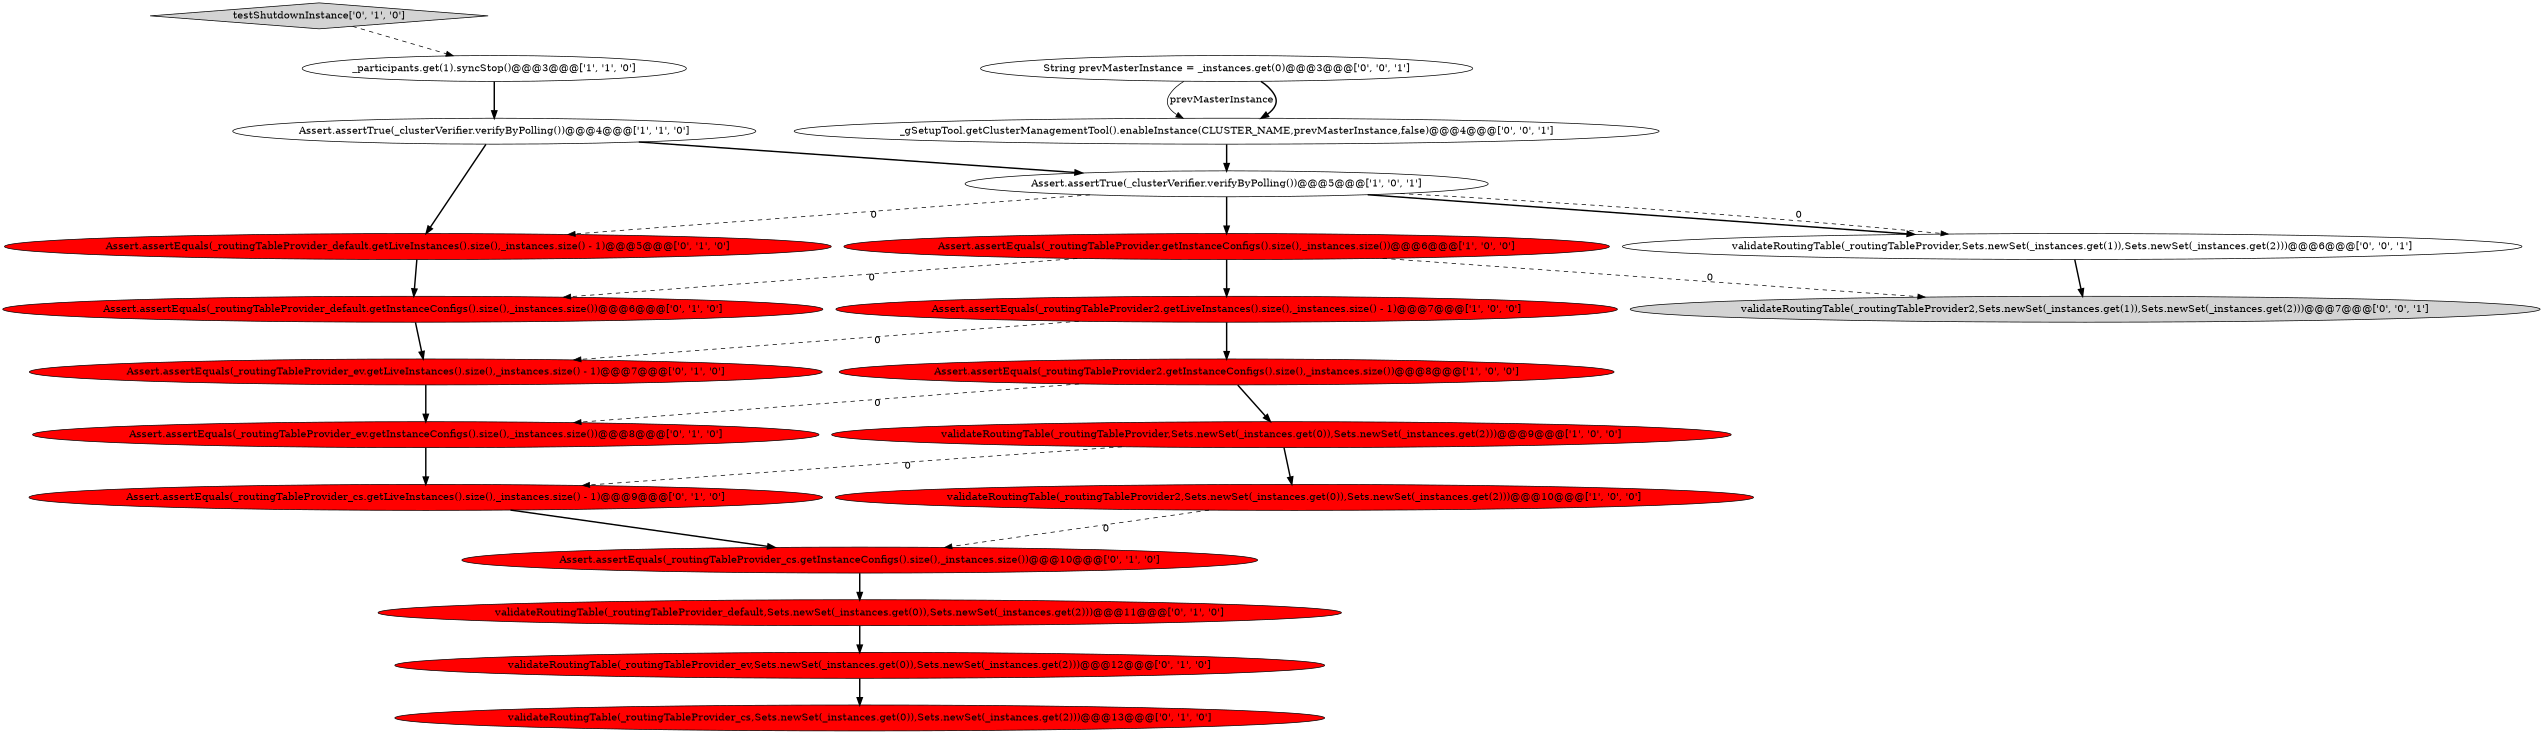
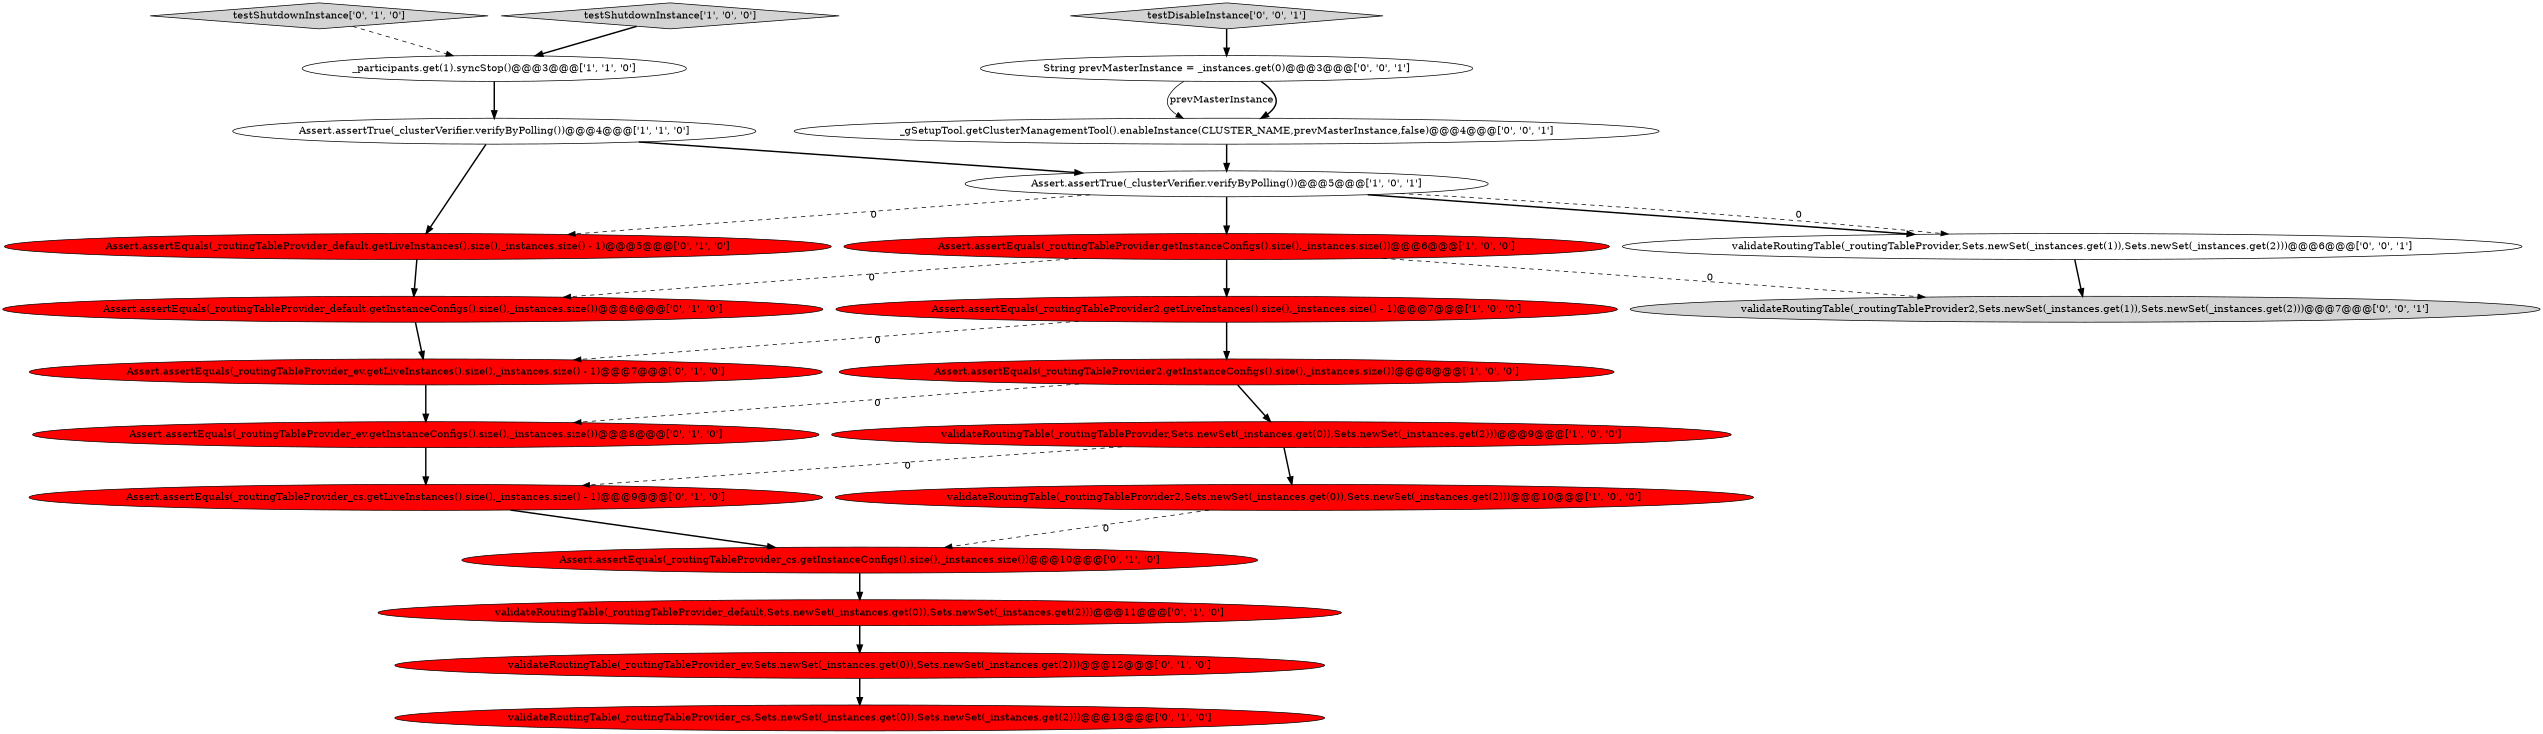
none -> (670, 16)
none -> (1227, 16)
